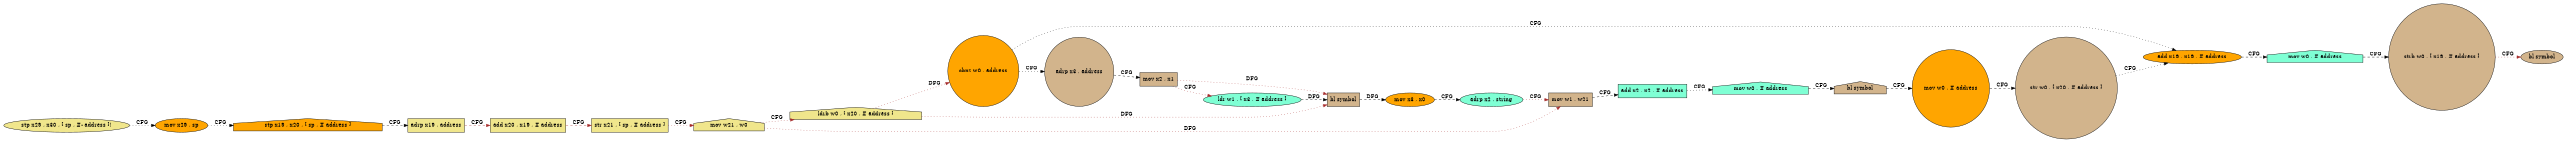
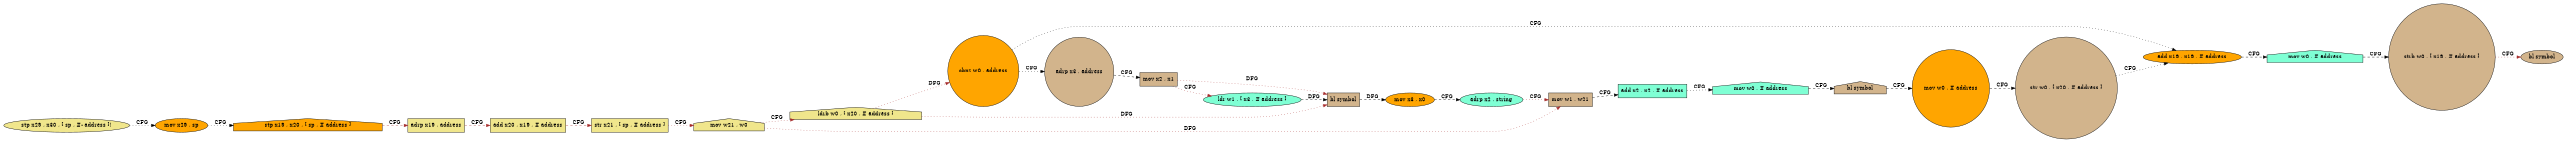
(393, 125) -> (393, 125)
